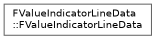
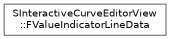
(78, 20) -> (85, 20)
